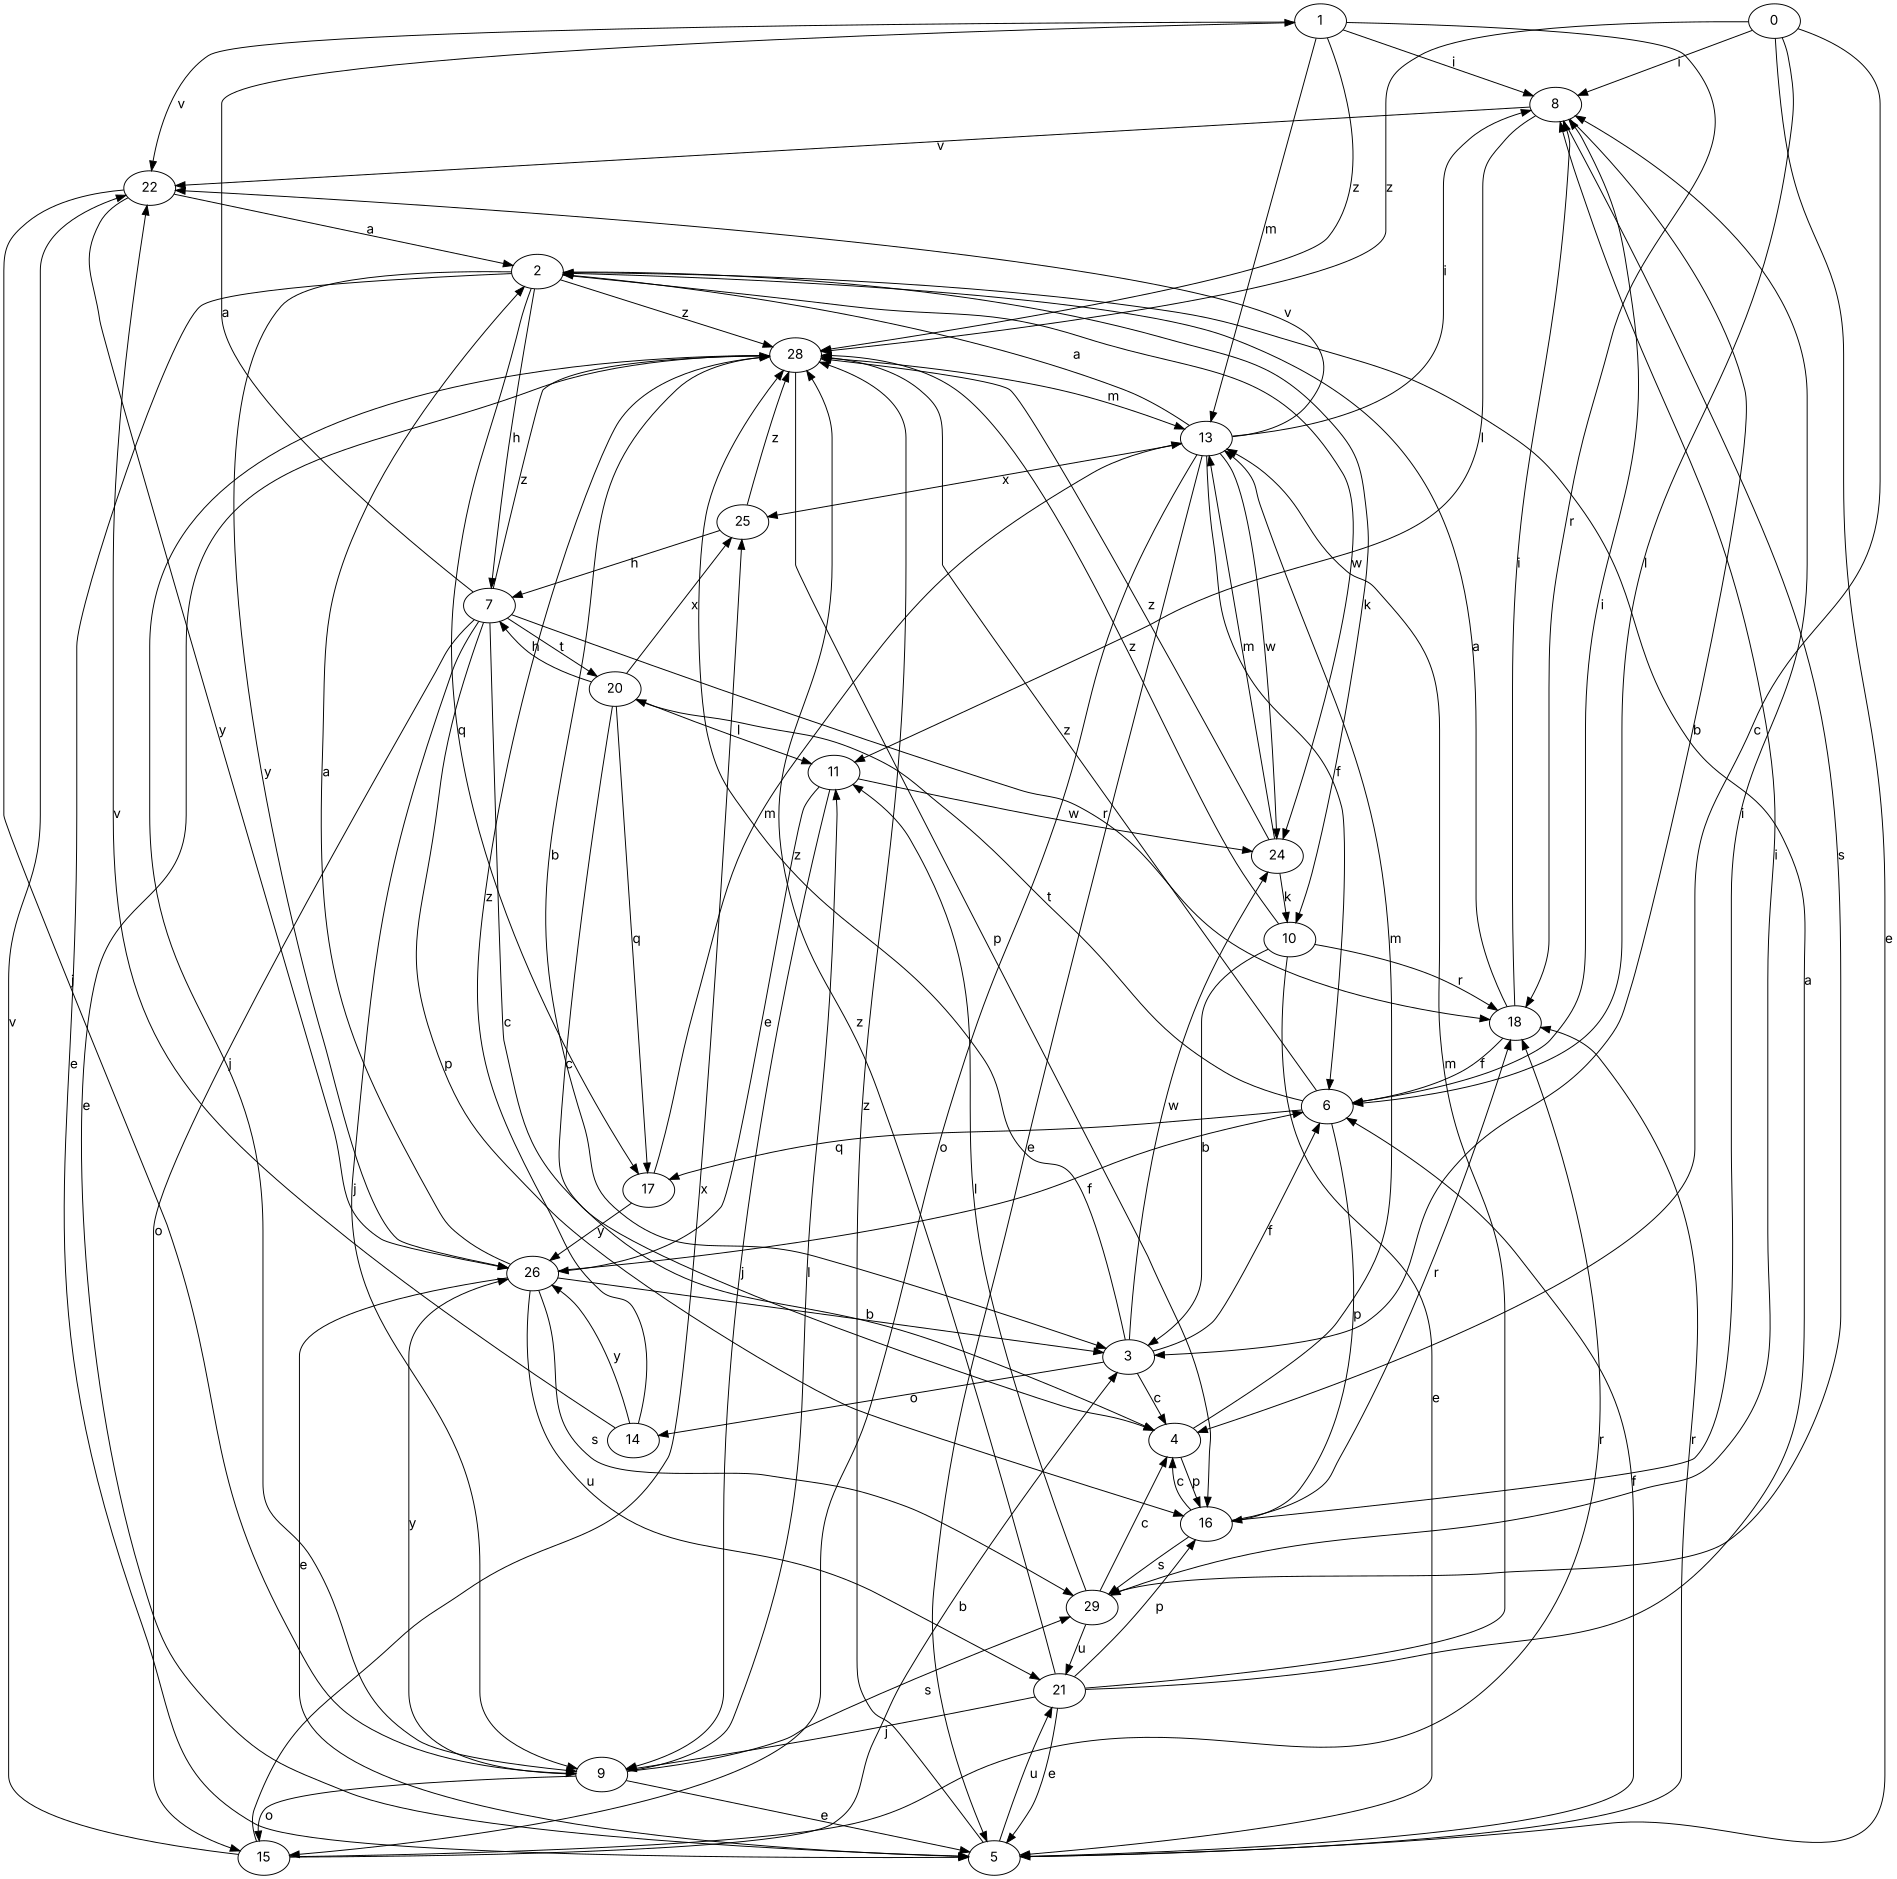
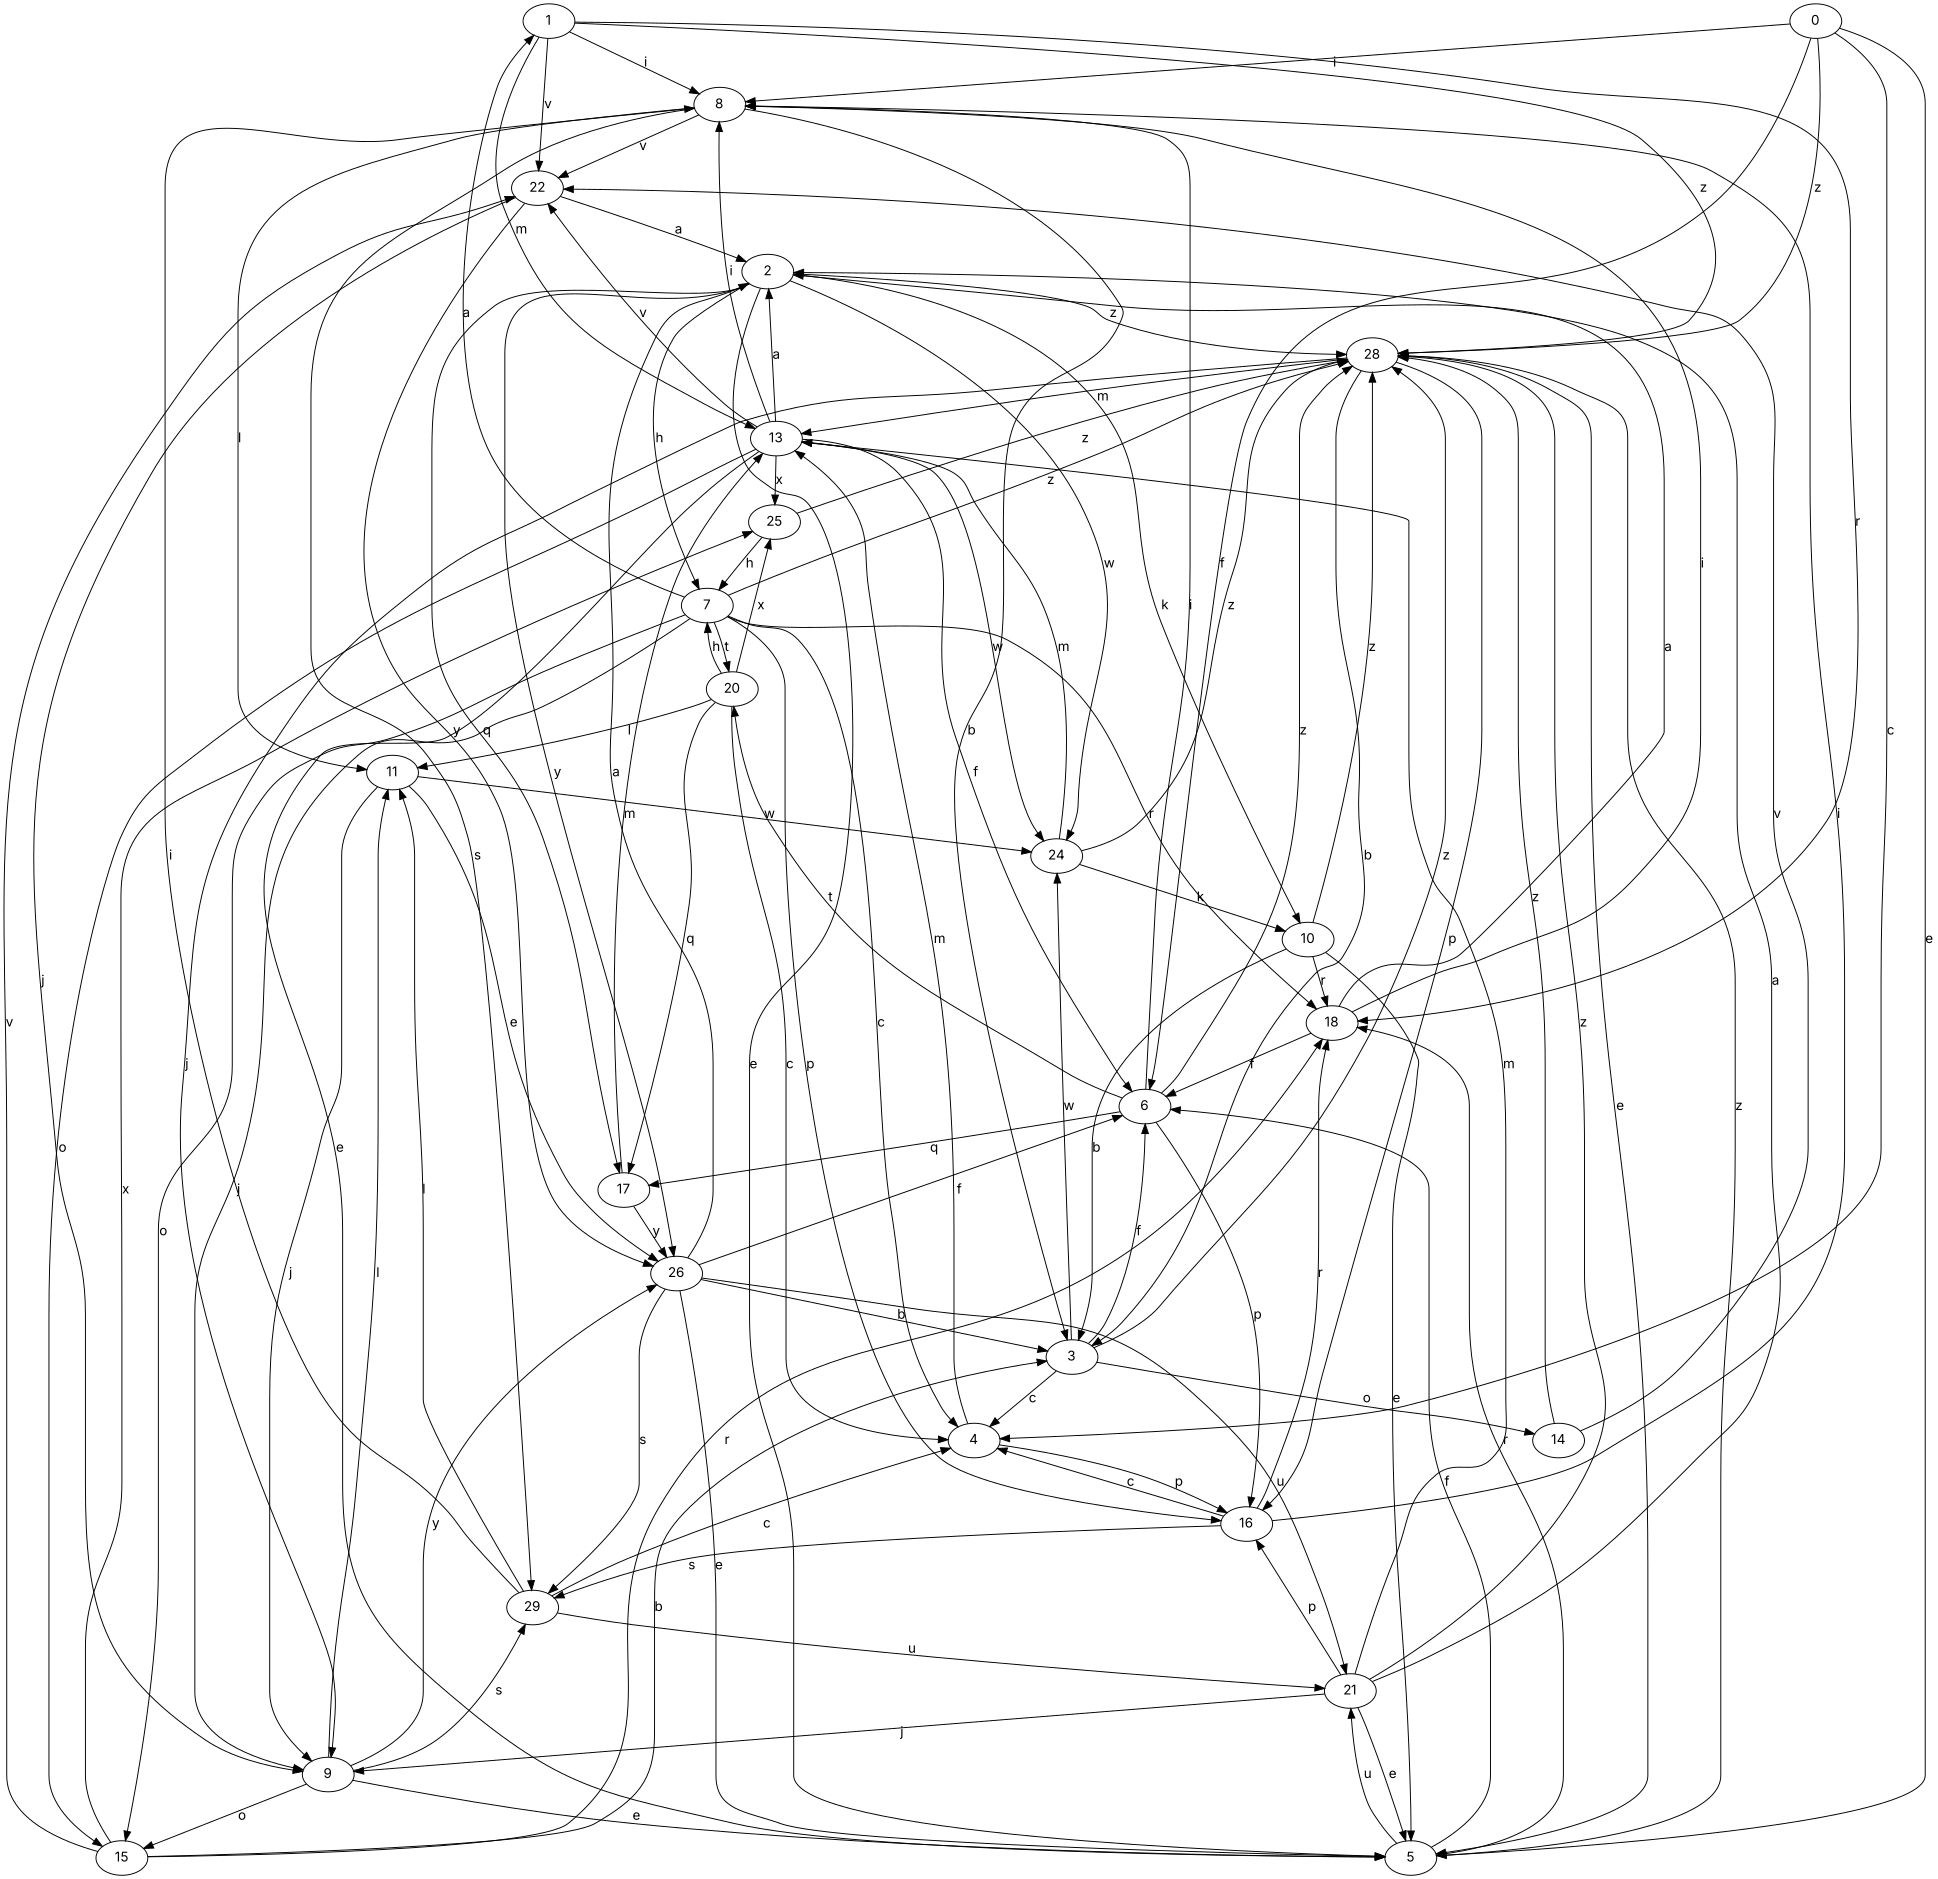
(1646, 564) -> (1223, 564)
(605, 1352) -> none
